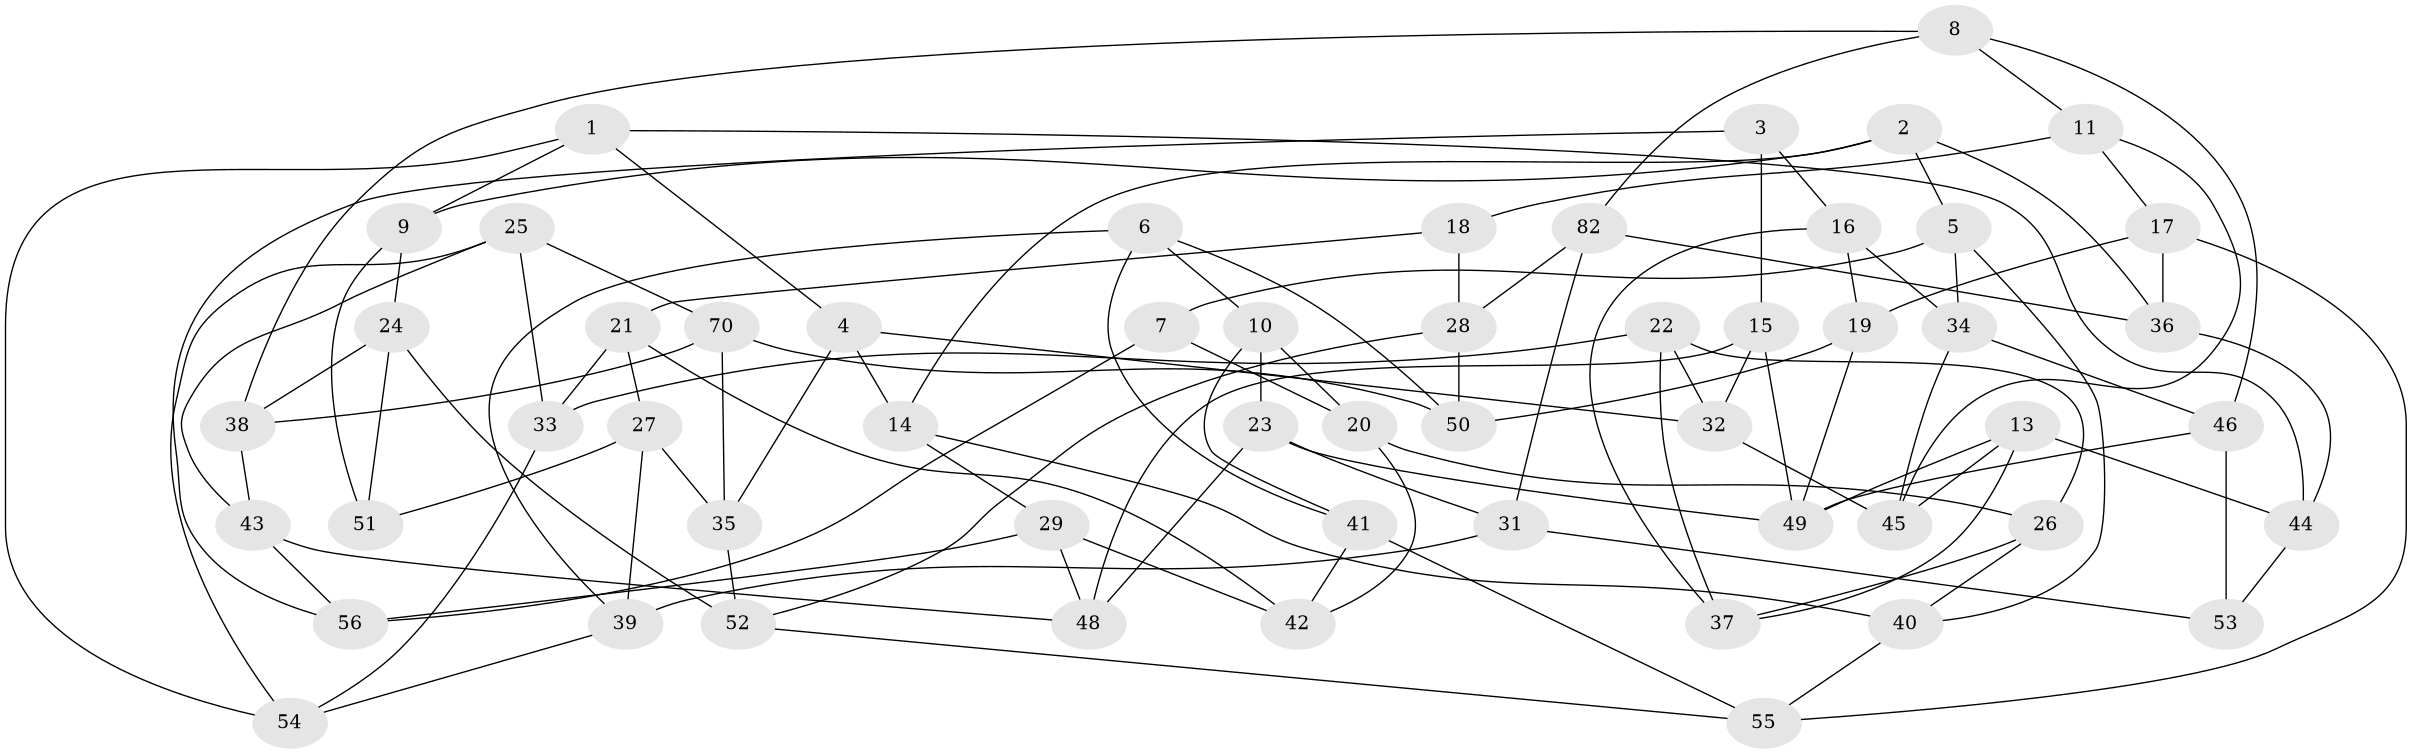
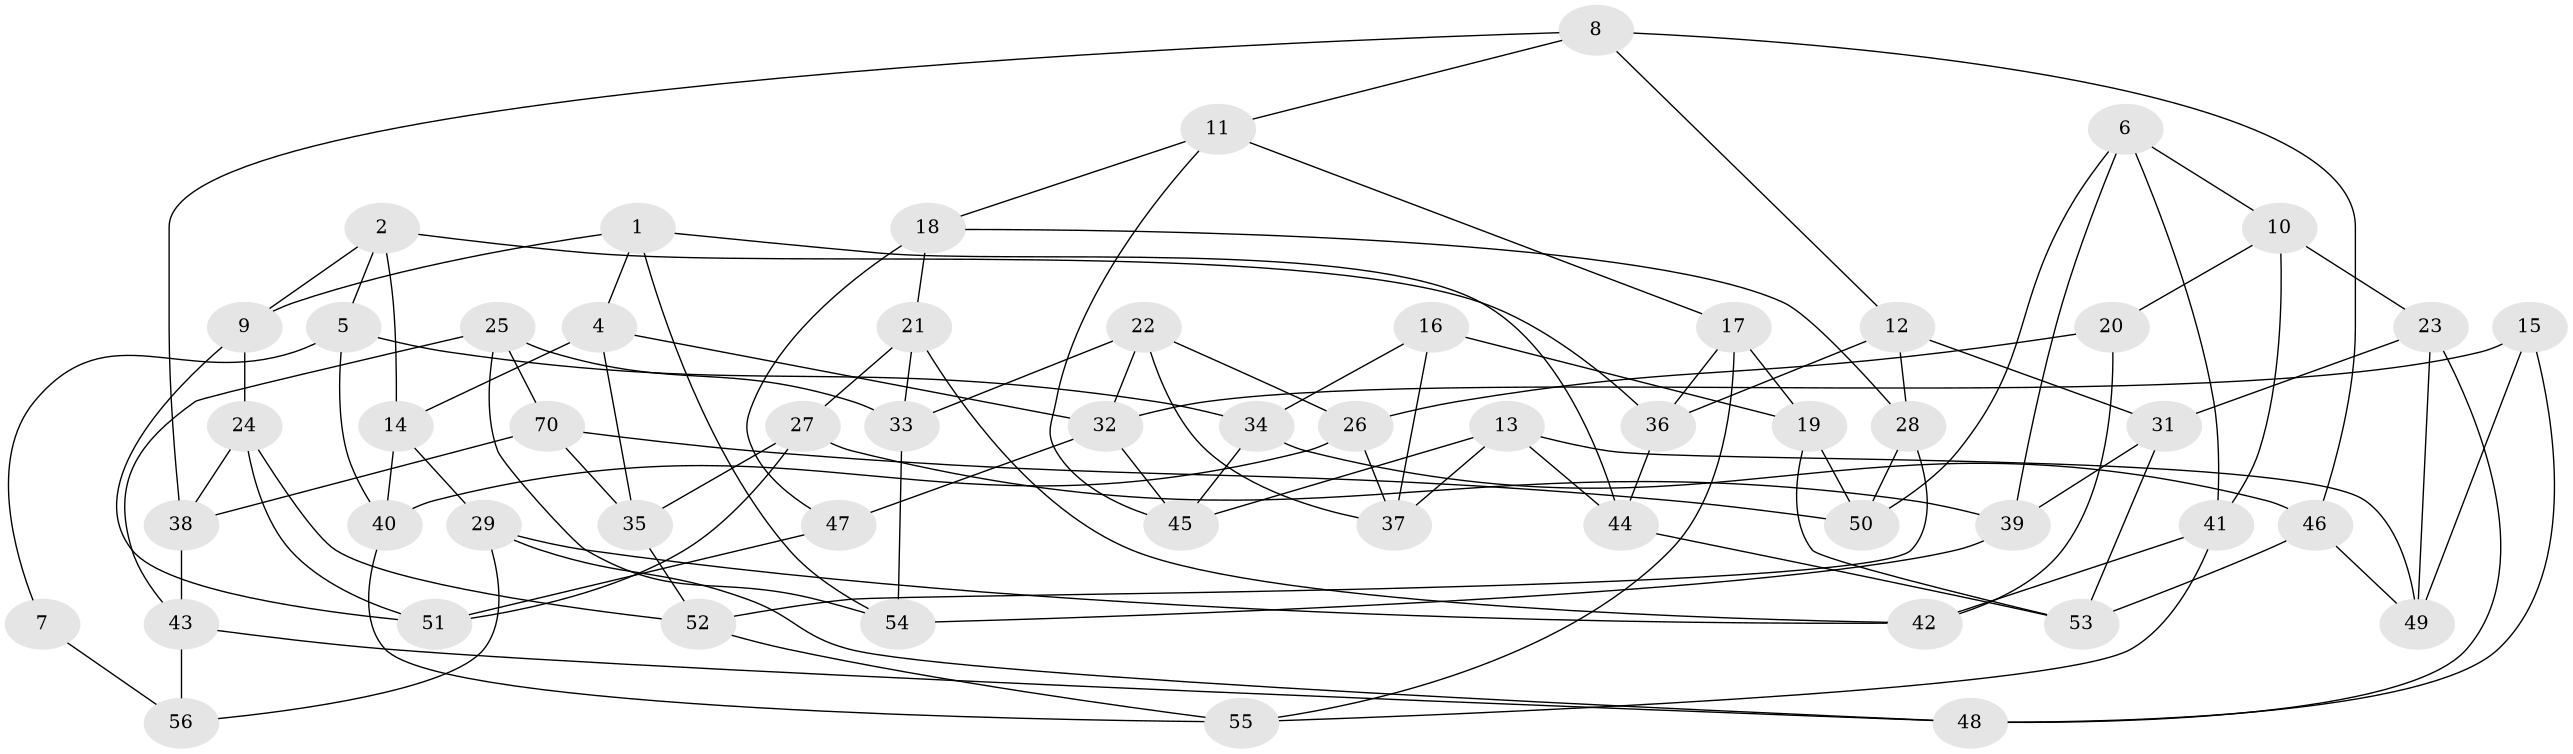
(1761, 129) -> none
(1590, 228) -> (1898, 327)
(1285, 389) -> none
(1828, 426) -> (1829, 557)
none -> (839, 525)
